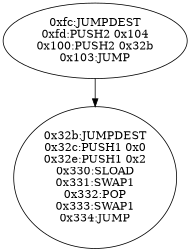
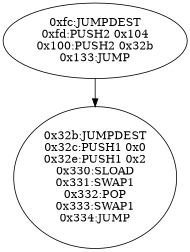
(95, 41) -> (95, 41)
